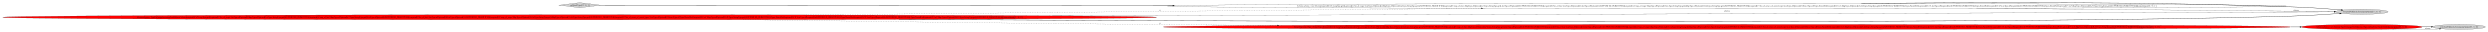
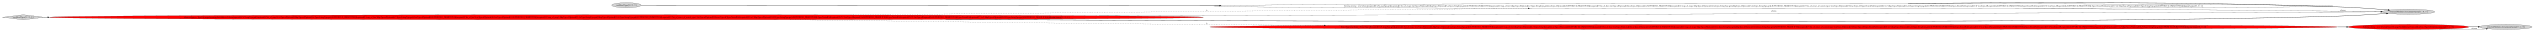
(580, 5) -> (626, 5)
none -> (23, 17)
